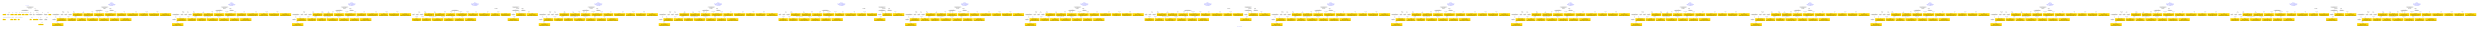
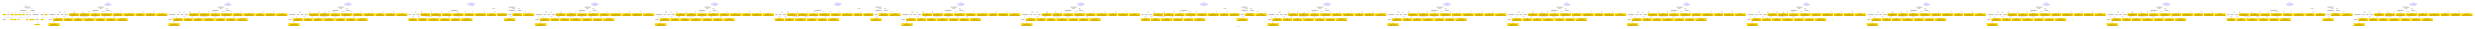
(16, 15) -> none
(4, 20) -> (4, 20)
(46, 20) -> (42, 20)
